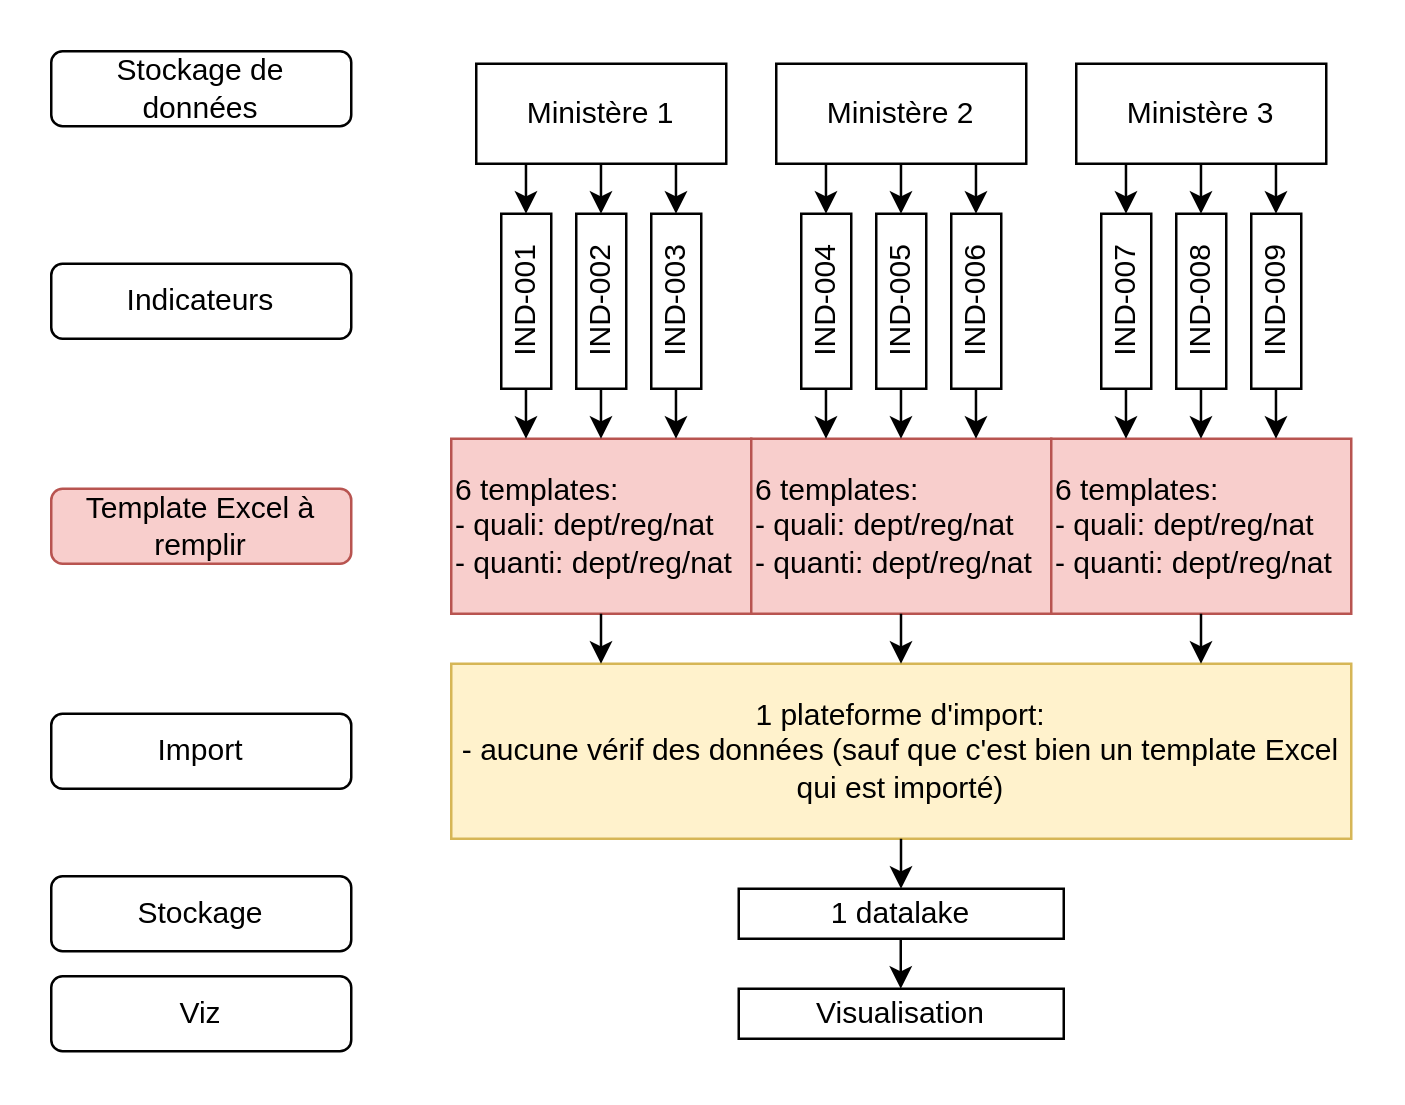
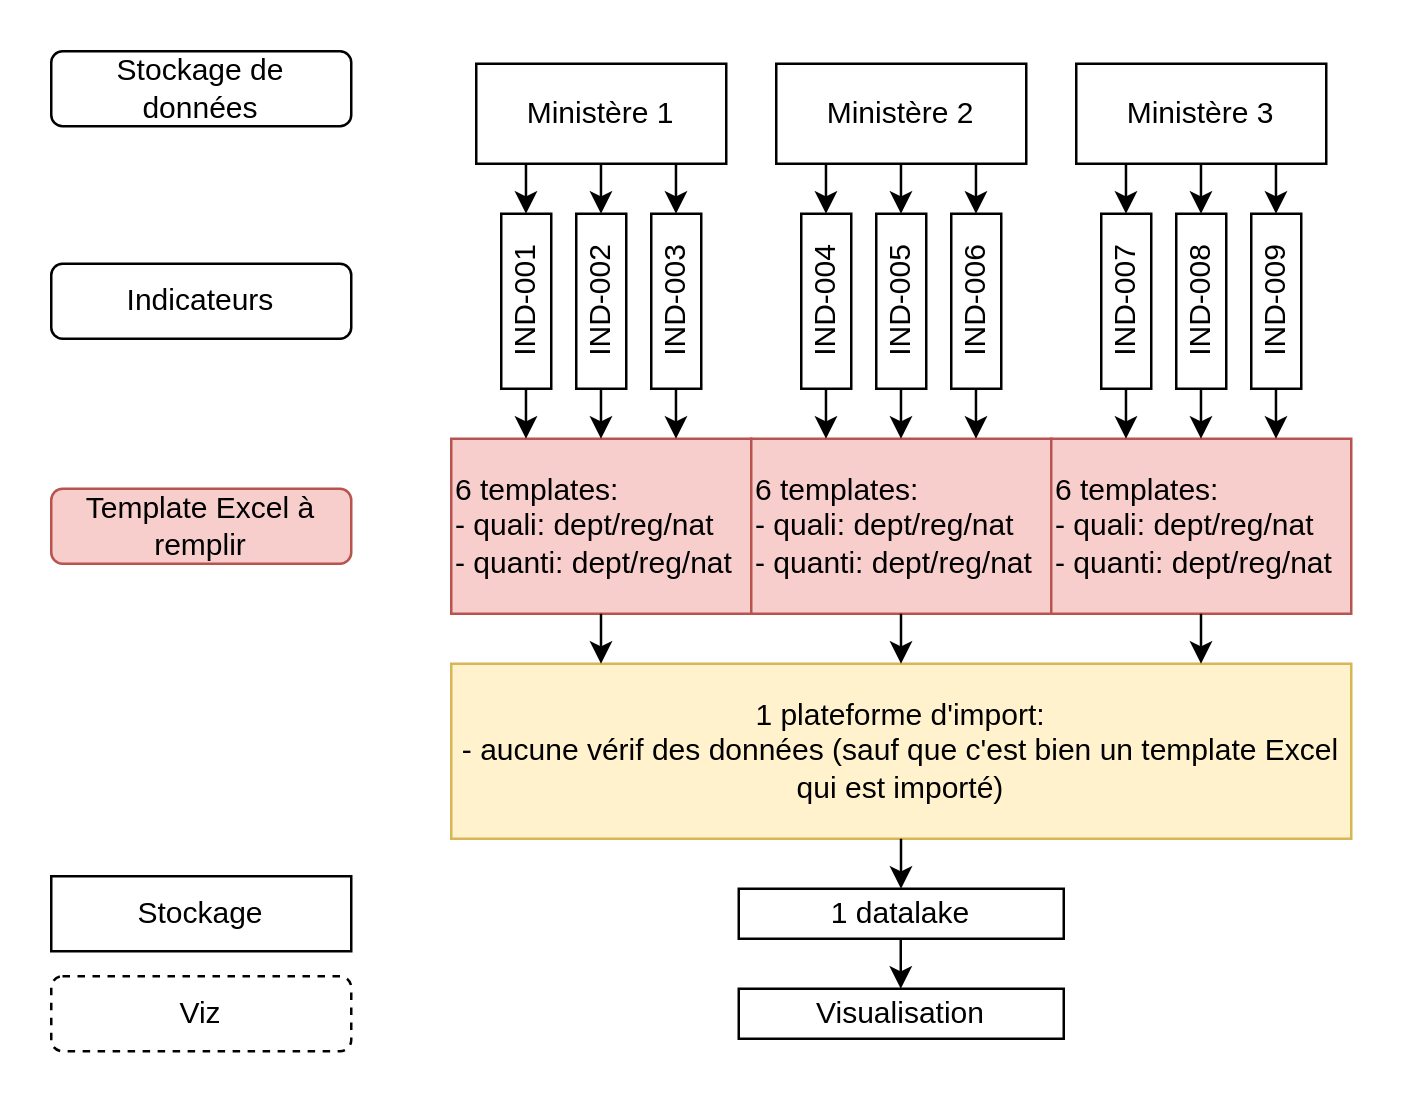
(201, 751) -> none
(201, 914) -> (201, 914)
(201, 1014) -> (201, 1014)
